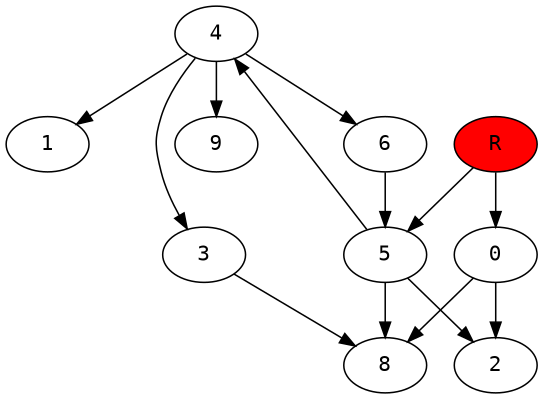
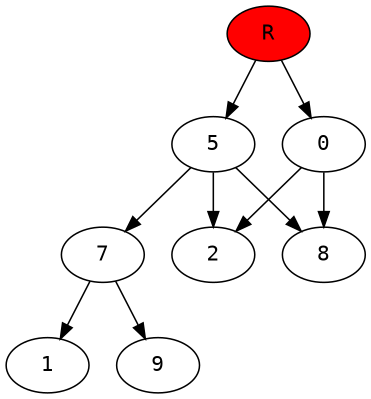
(216, 34) -> (103, 255)
(385, 144) -> none
(204, 255) -> none
